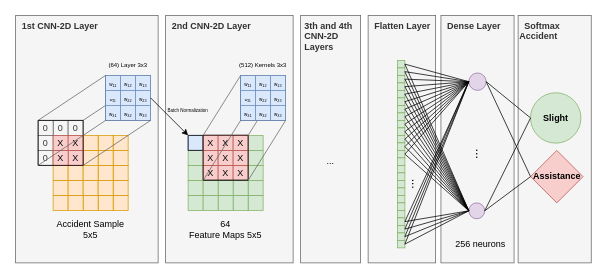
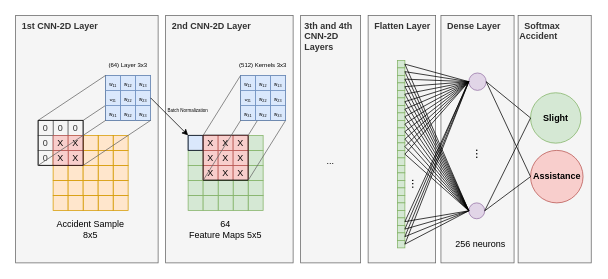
(557, 177) -> (557, 177)
(90, 229) -> (90, 229)
